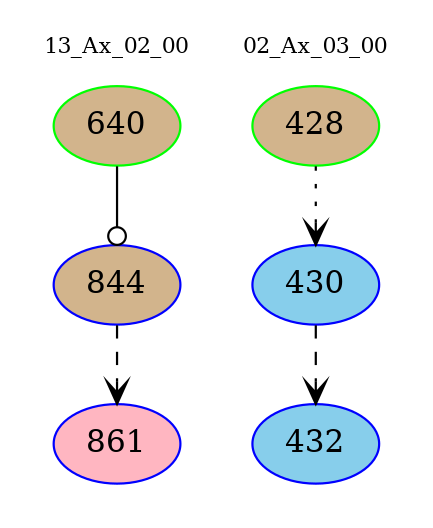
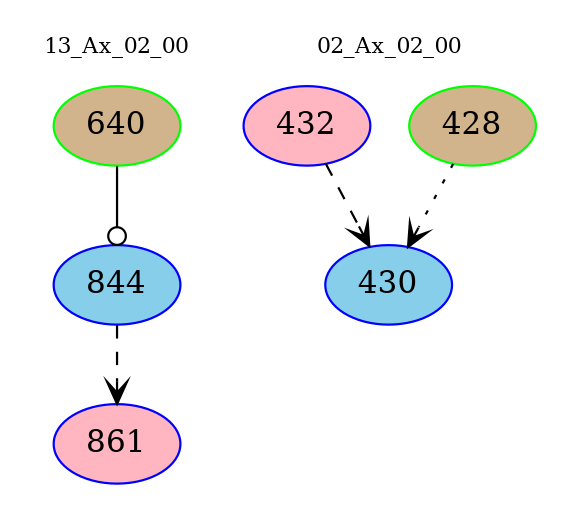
(316, 47) -> (390, 47)
(117, 285) -> (117, 285)
(316, 354) -> (342, 195)
(316, 444) -> (307, 126)
